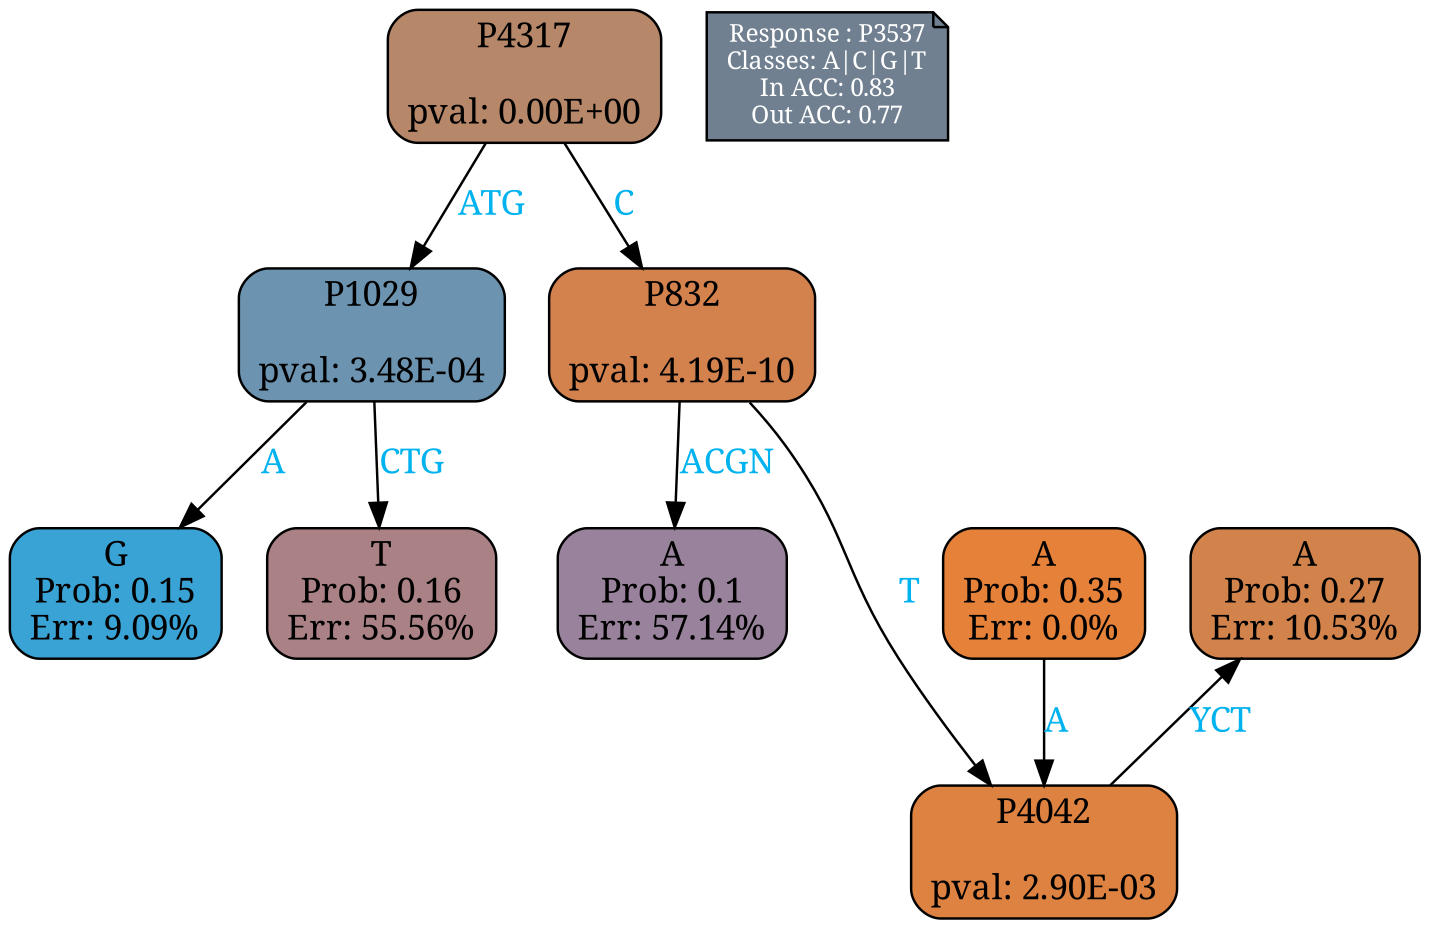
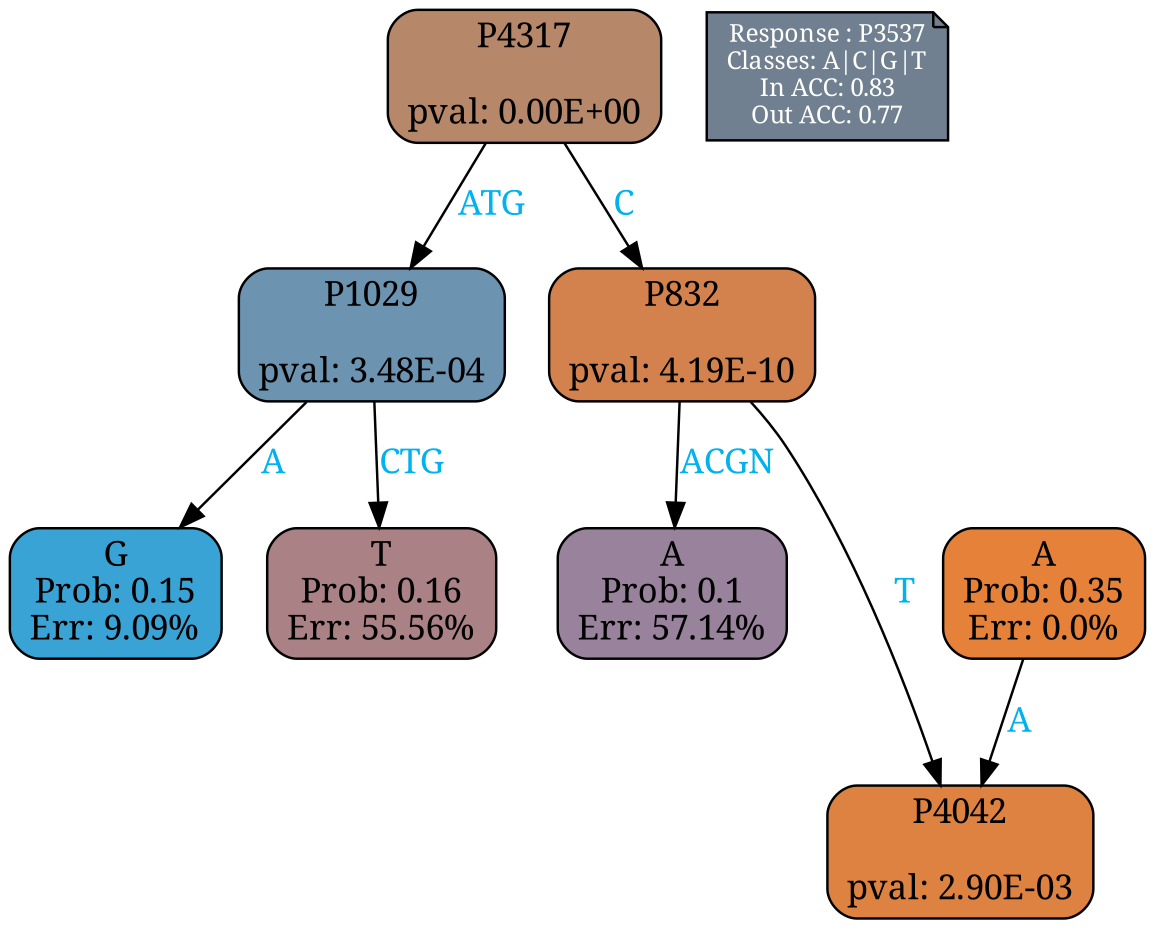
(1305, 593) -> none
